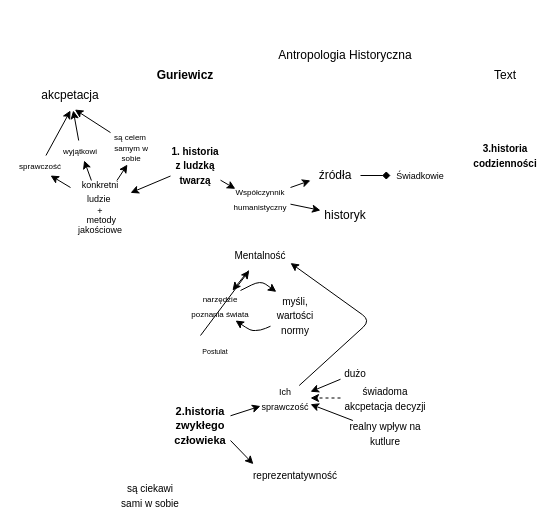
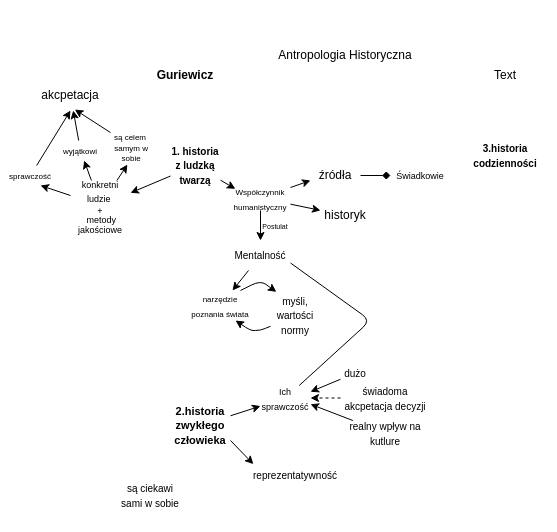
(41, 166) -> (31, 176)
(297, 268) -> (295, 266)
(216, 351) -> (276, 226)
